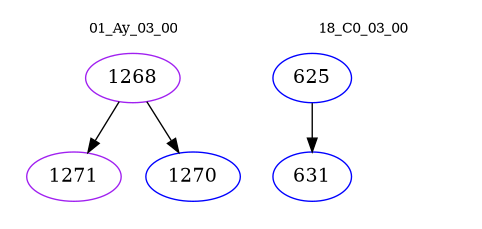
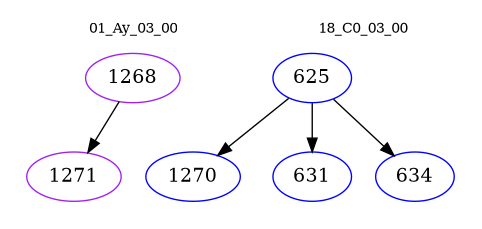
(159, 121) -> (271, 113)
none -> (415, 177)
